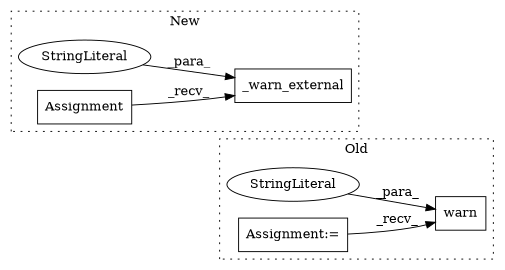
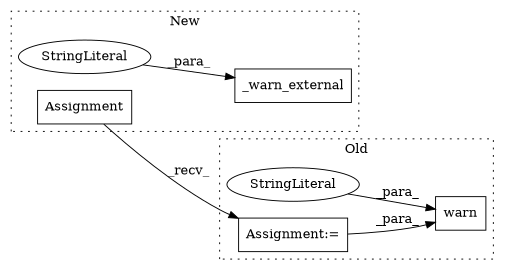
(179, 102) -> (164, 173)
(397, 219) -> (397, 219)
